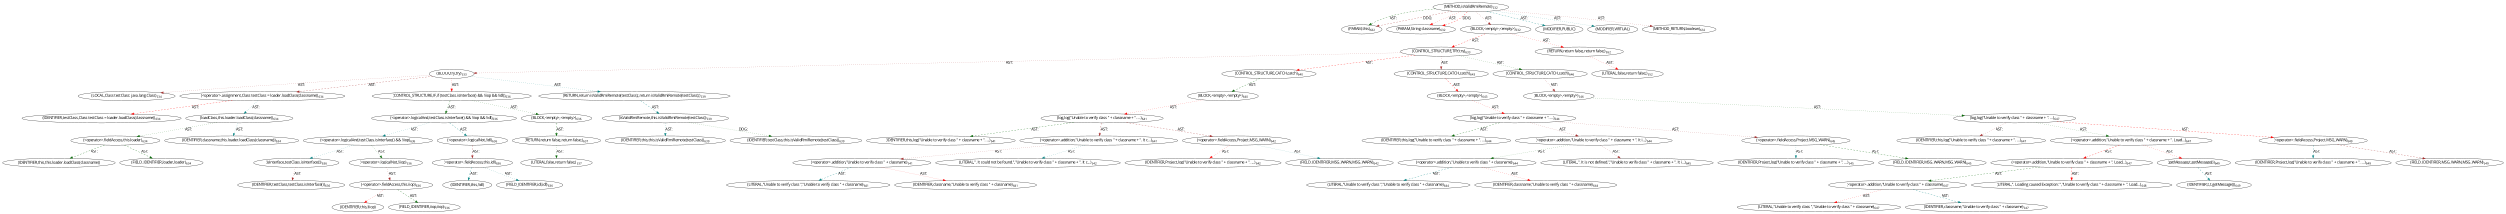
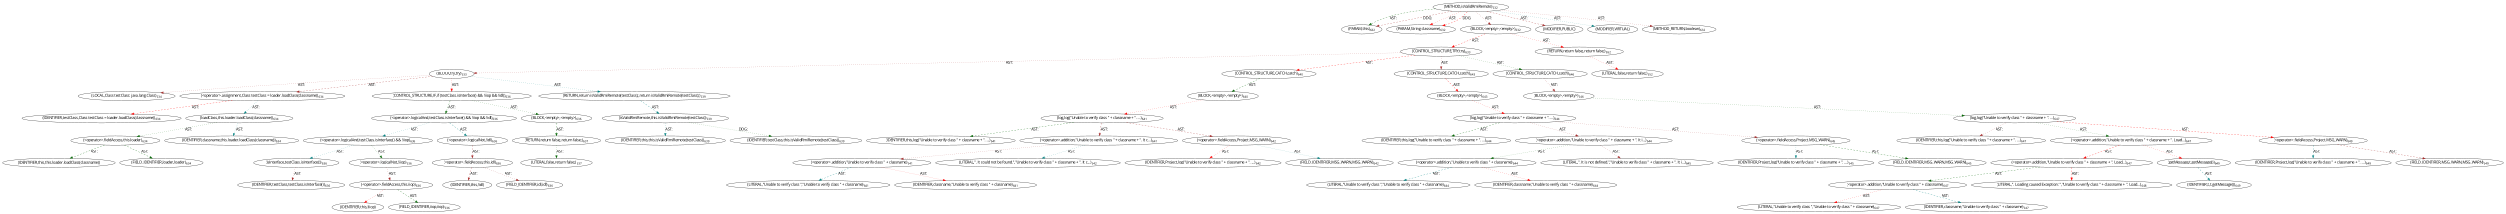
(1515, 18) -> (1515, 18)
(470, 173) -> (470, 173)
(500, 173) -> (500, 173)
